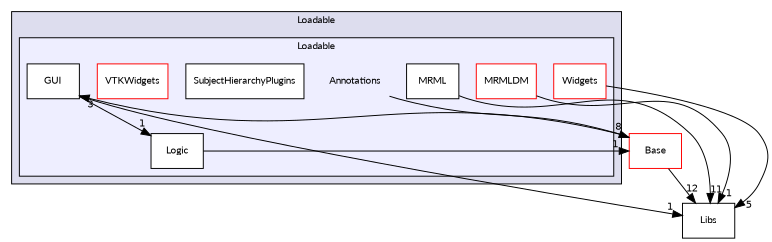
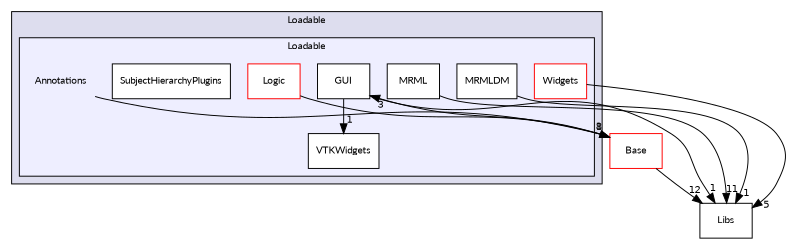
(133, 81) -> (344, 151)
(506, 81) -> (487, 81)
(111, 114) -> (344, 111)
(177, 151) -> (274, 81)
